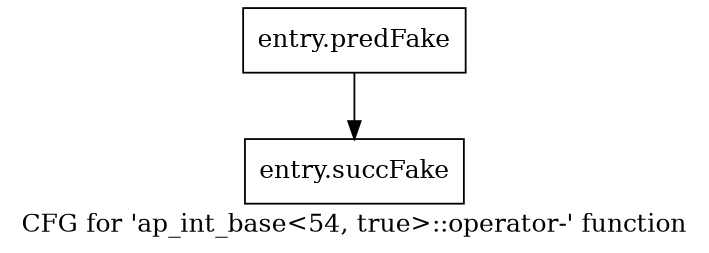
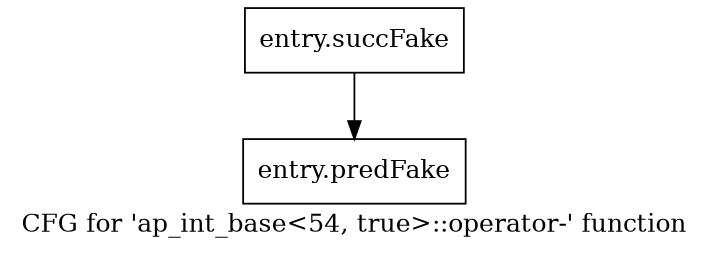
(354, 97) -> (354, 97)
